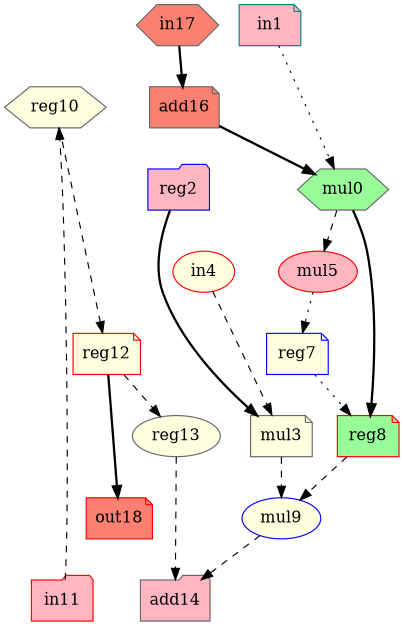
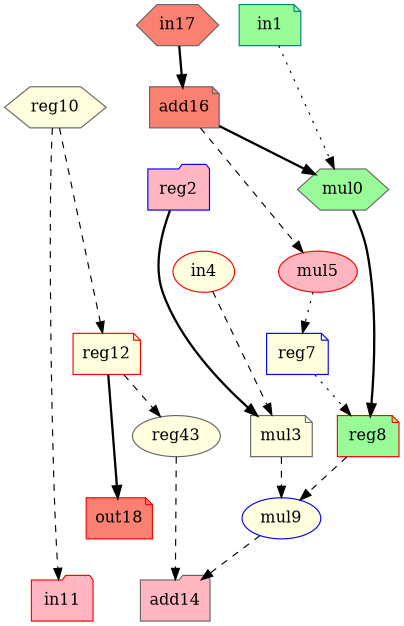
(270, 25) -> (270, 25)
(332, 225) -> (248, 186)
(67, 360) -> (51, 348)
(176, 436) -> (176, 436)
